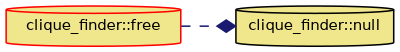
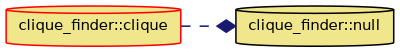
(93, 26) -> (93, 26)
